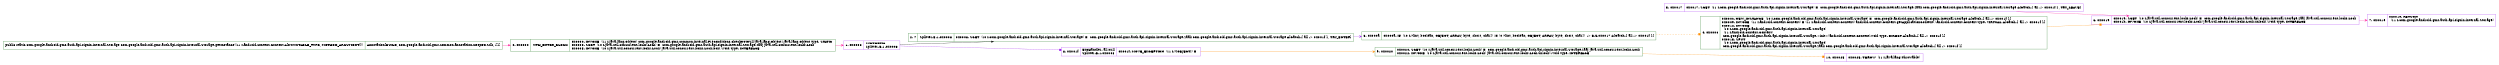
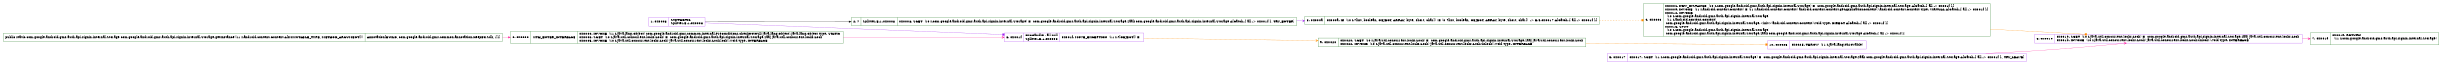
(2431, 20) -> (2375, 39)
(550, 45) -> (554, 37)
(838, 45) -> (923, 37)
